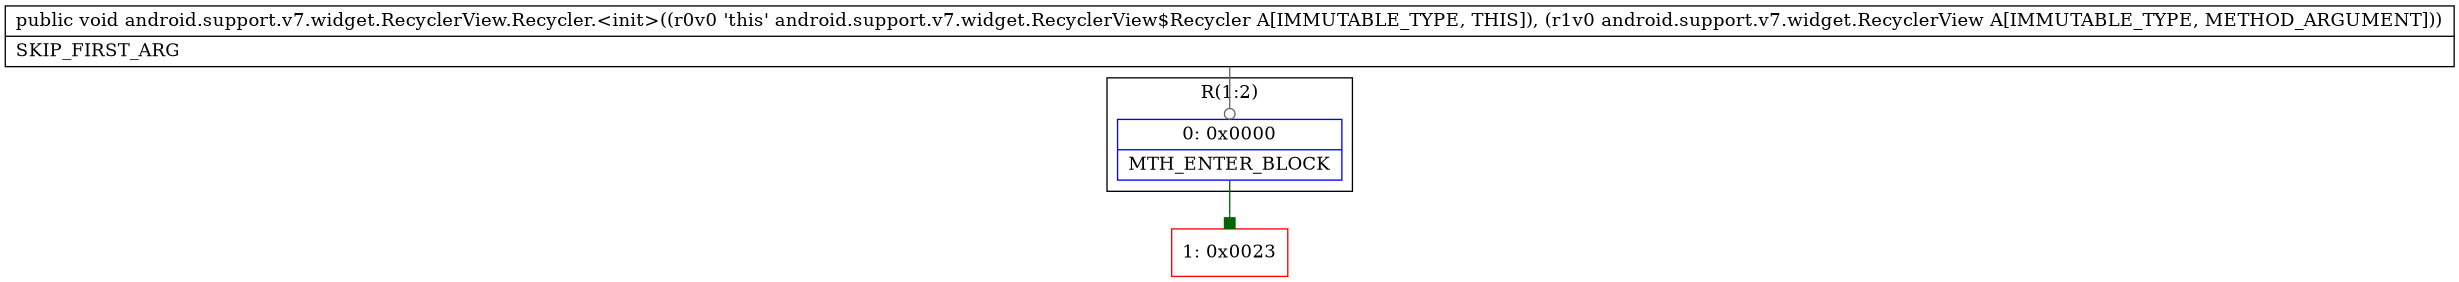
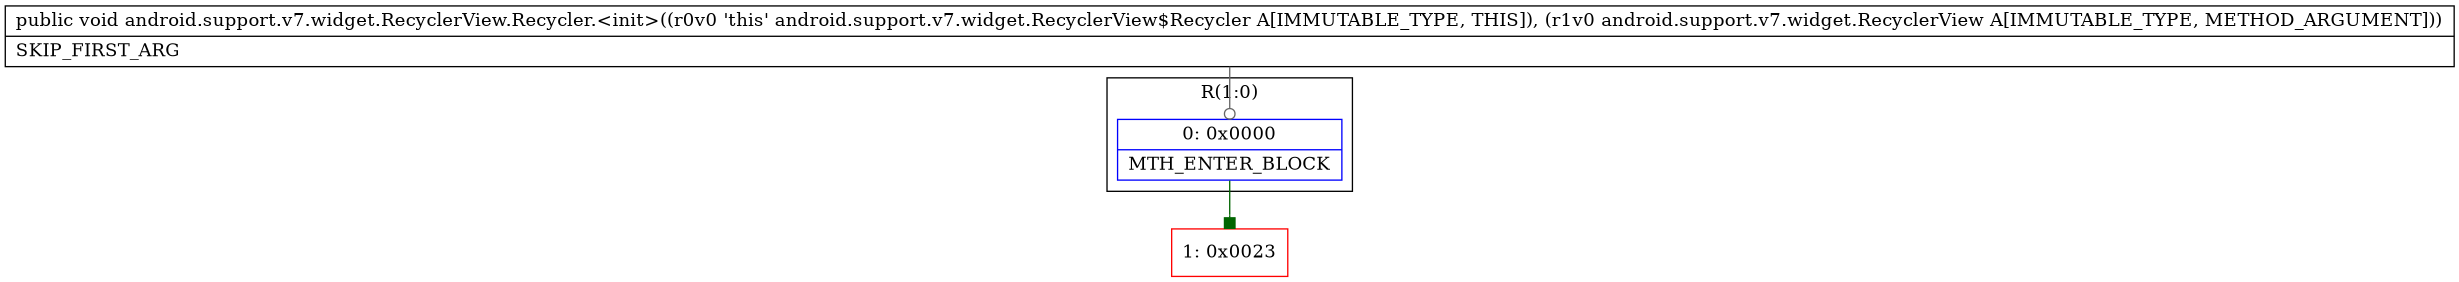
(1230, 93) -> (1230, 93)
